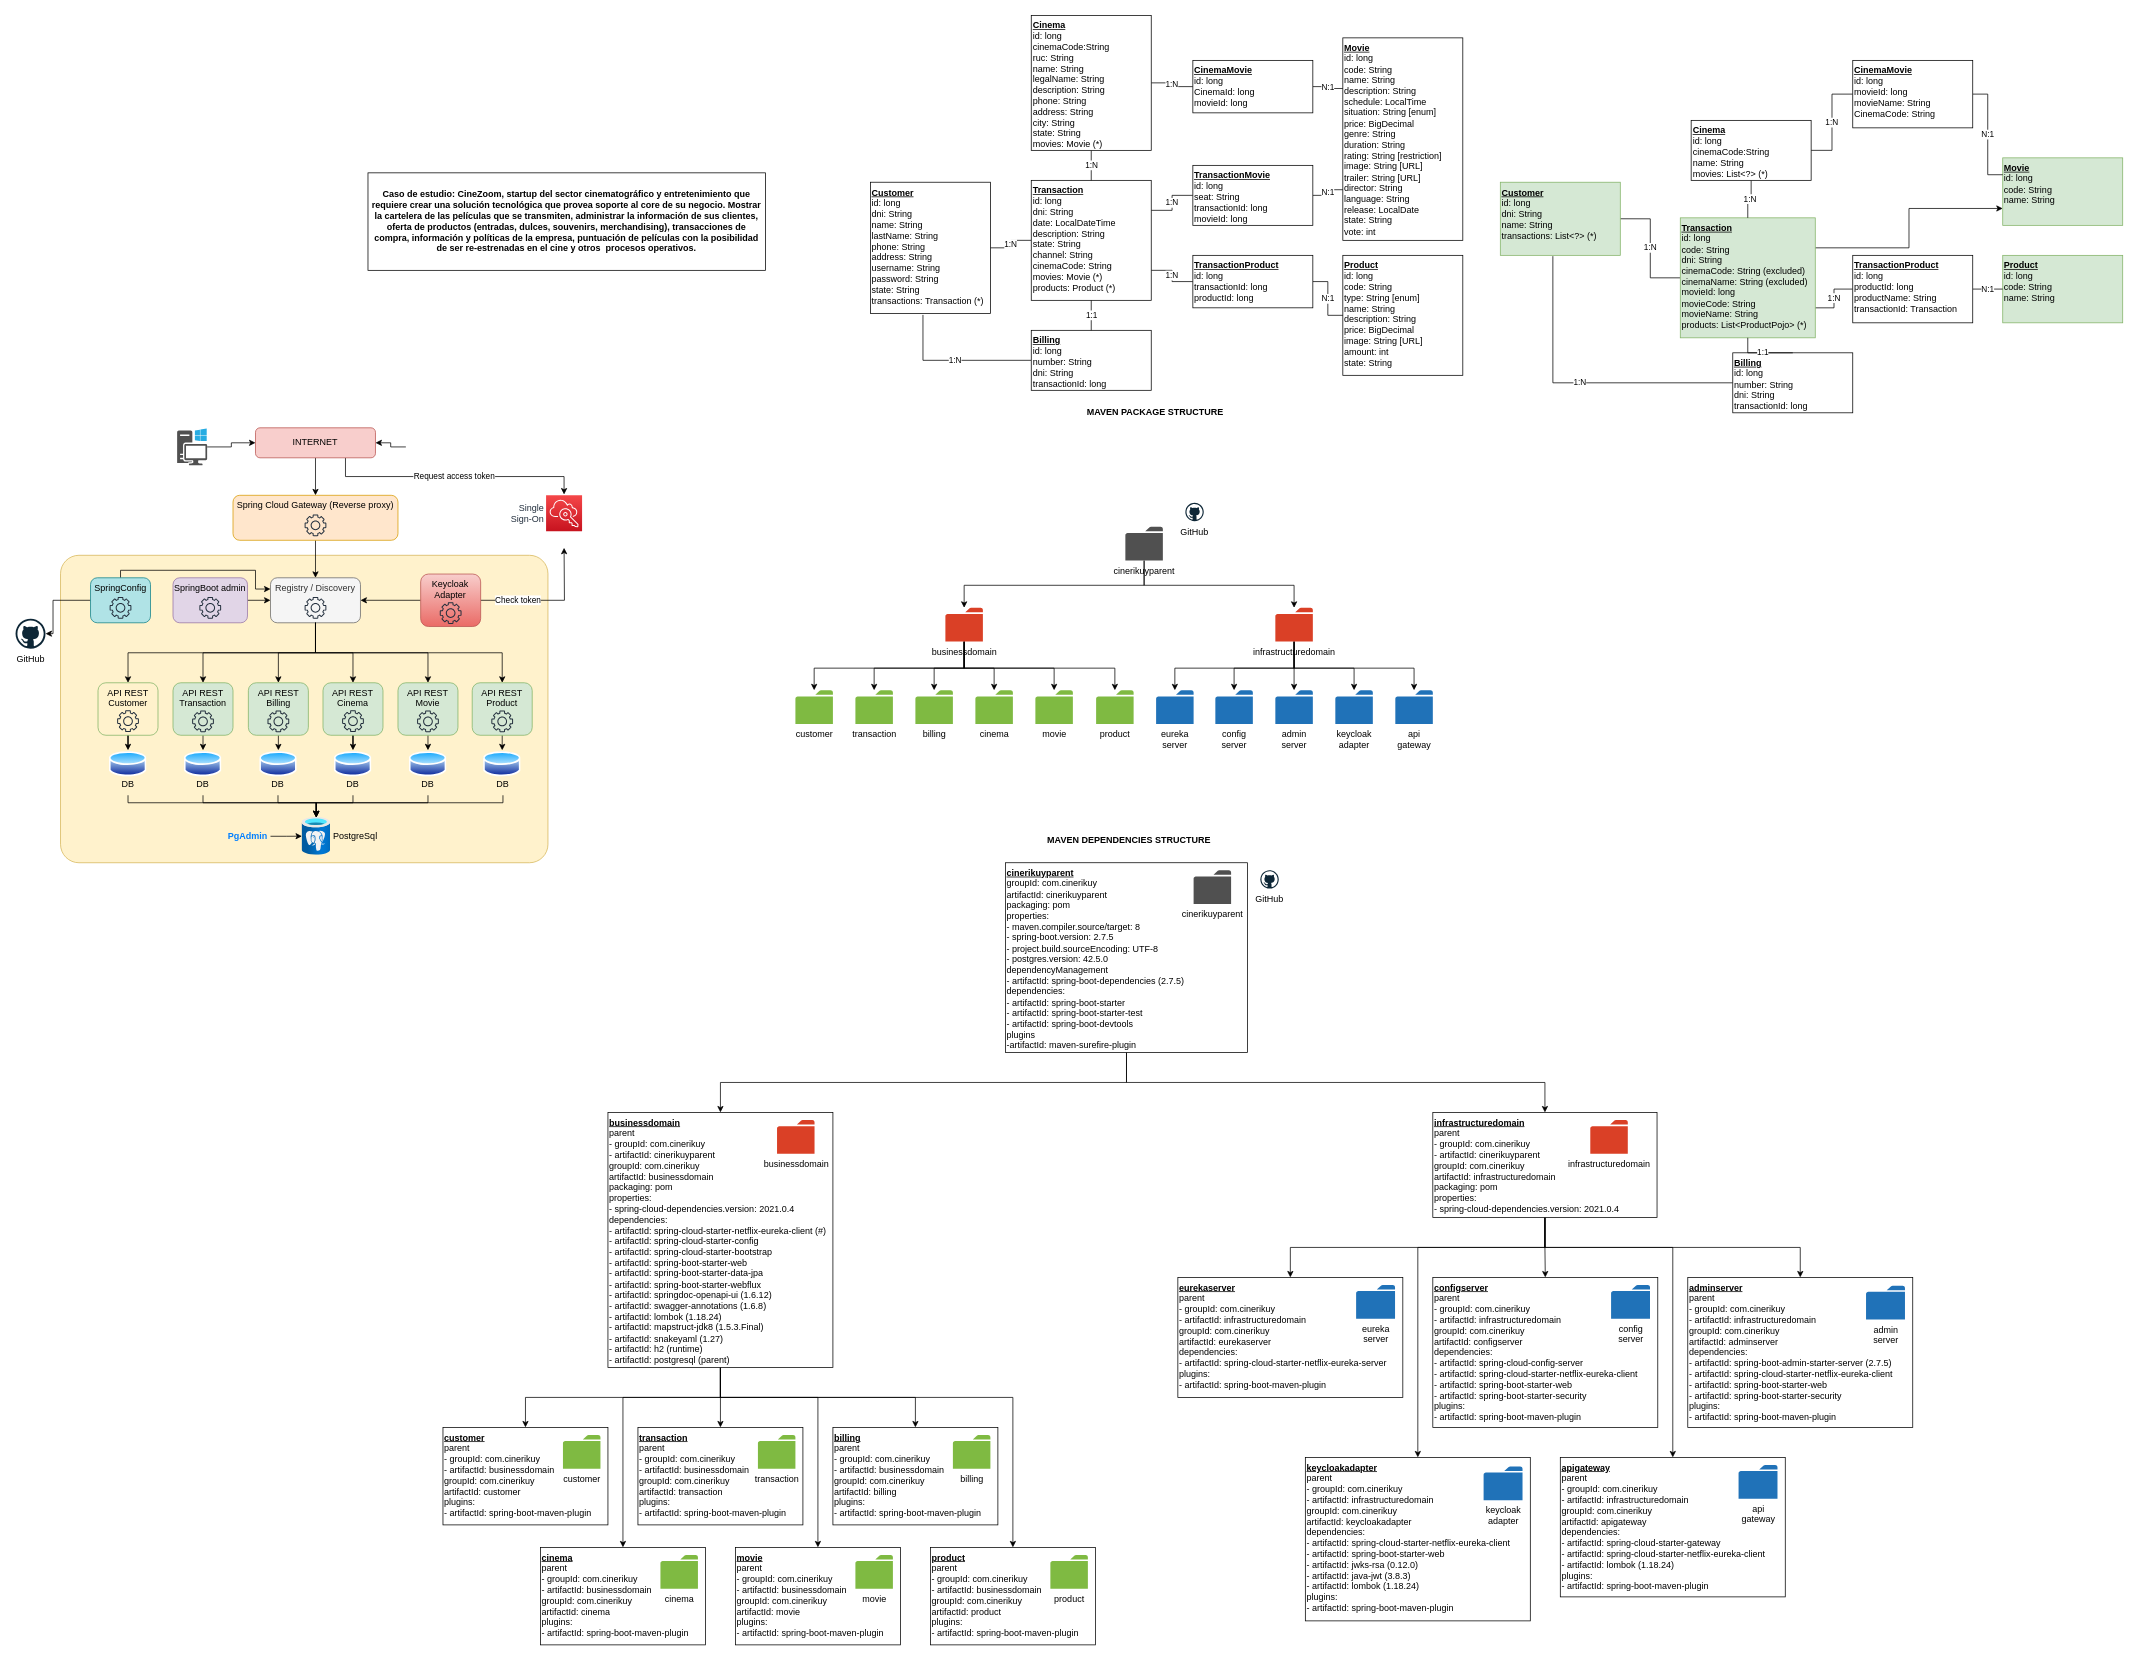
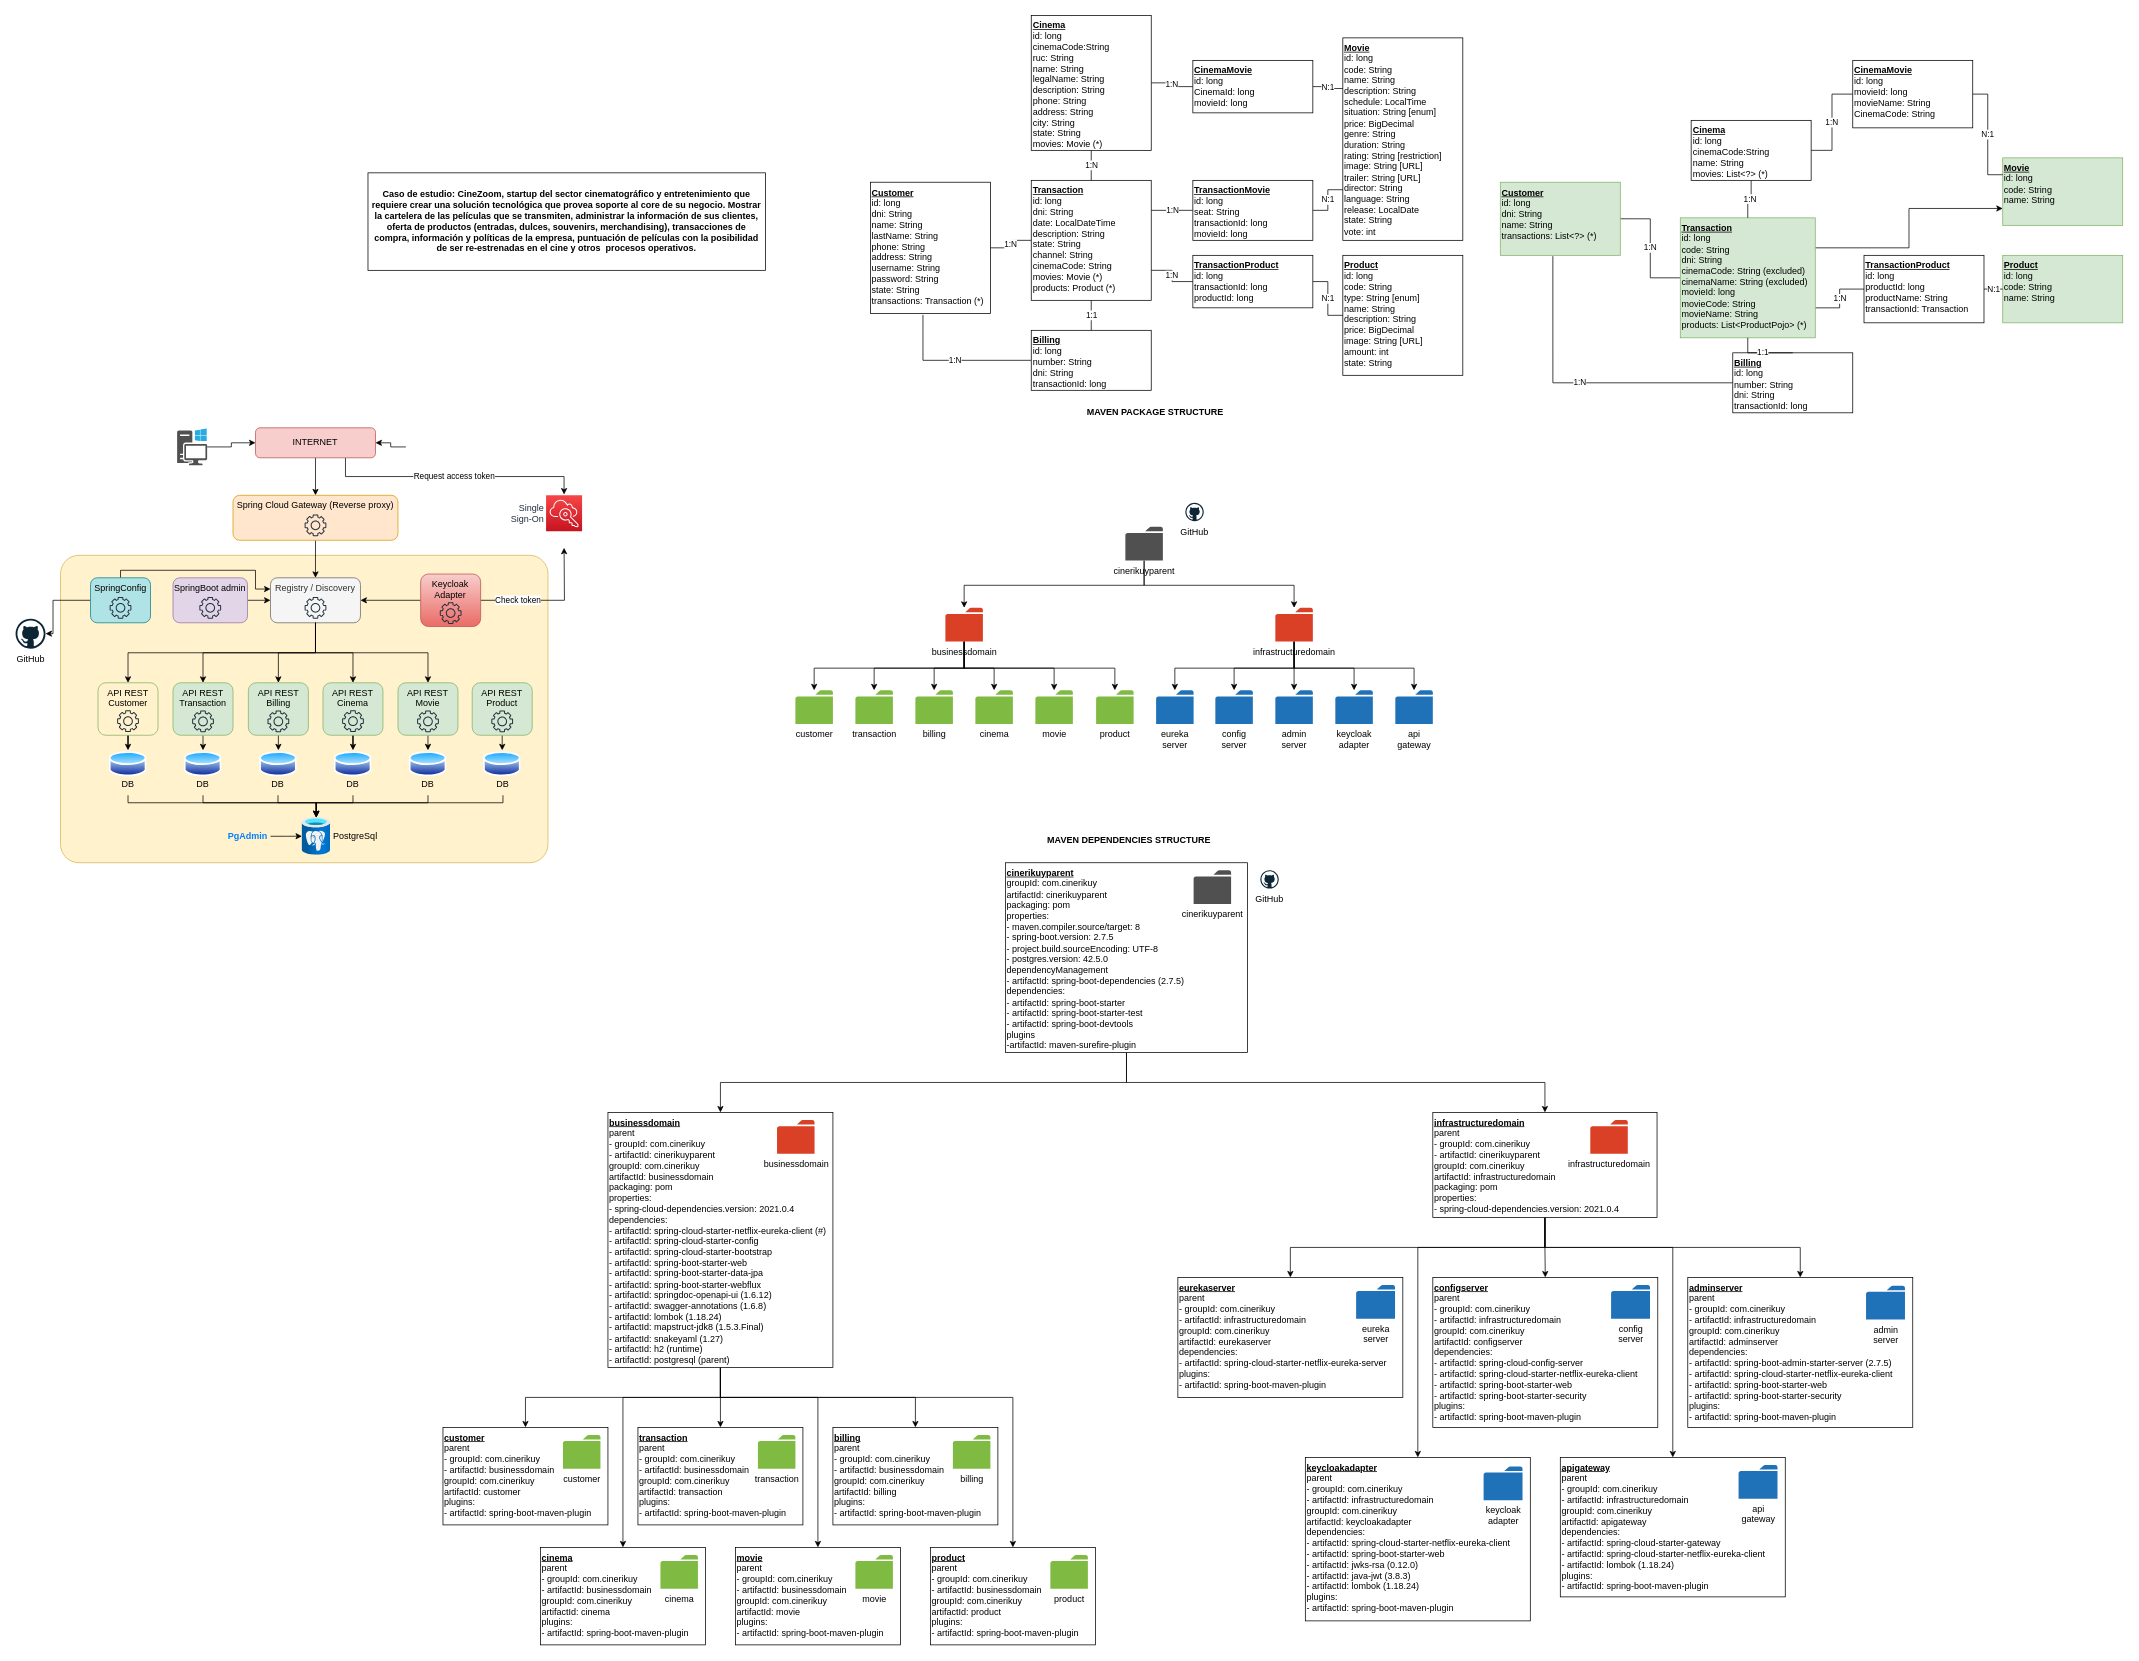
(1253, 195) -> (1253, 210)
(1913, 289) -> (1924, 289)
(478, 653) -> none
